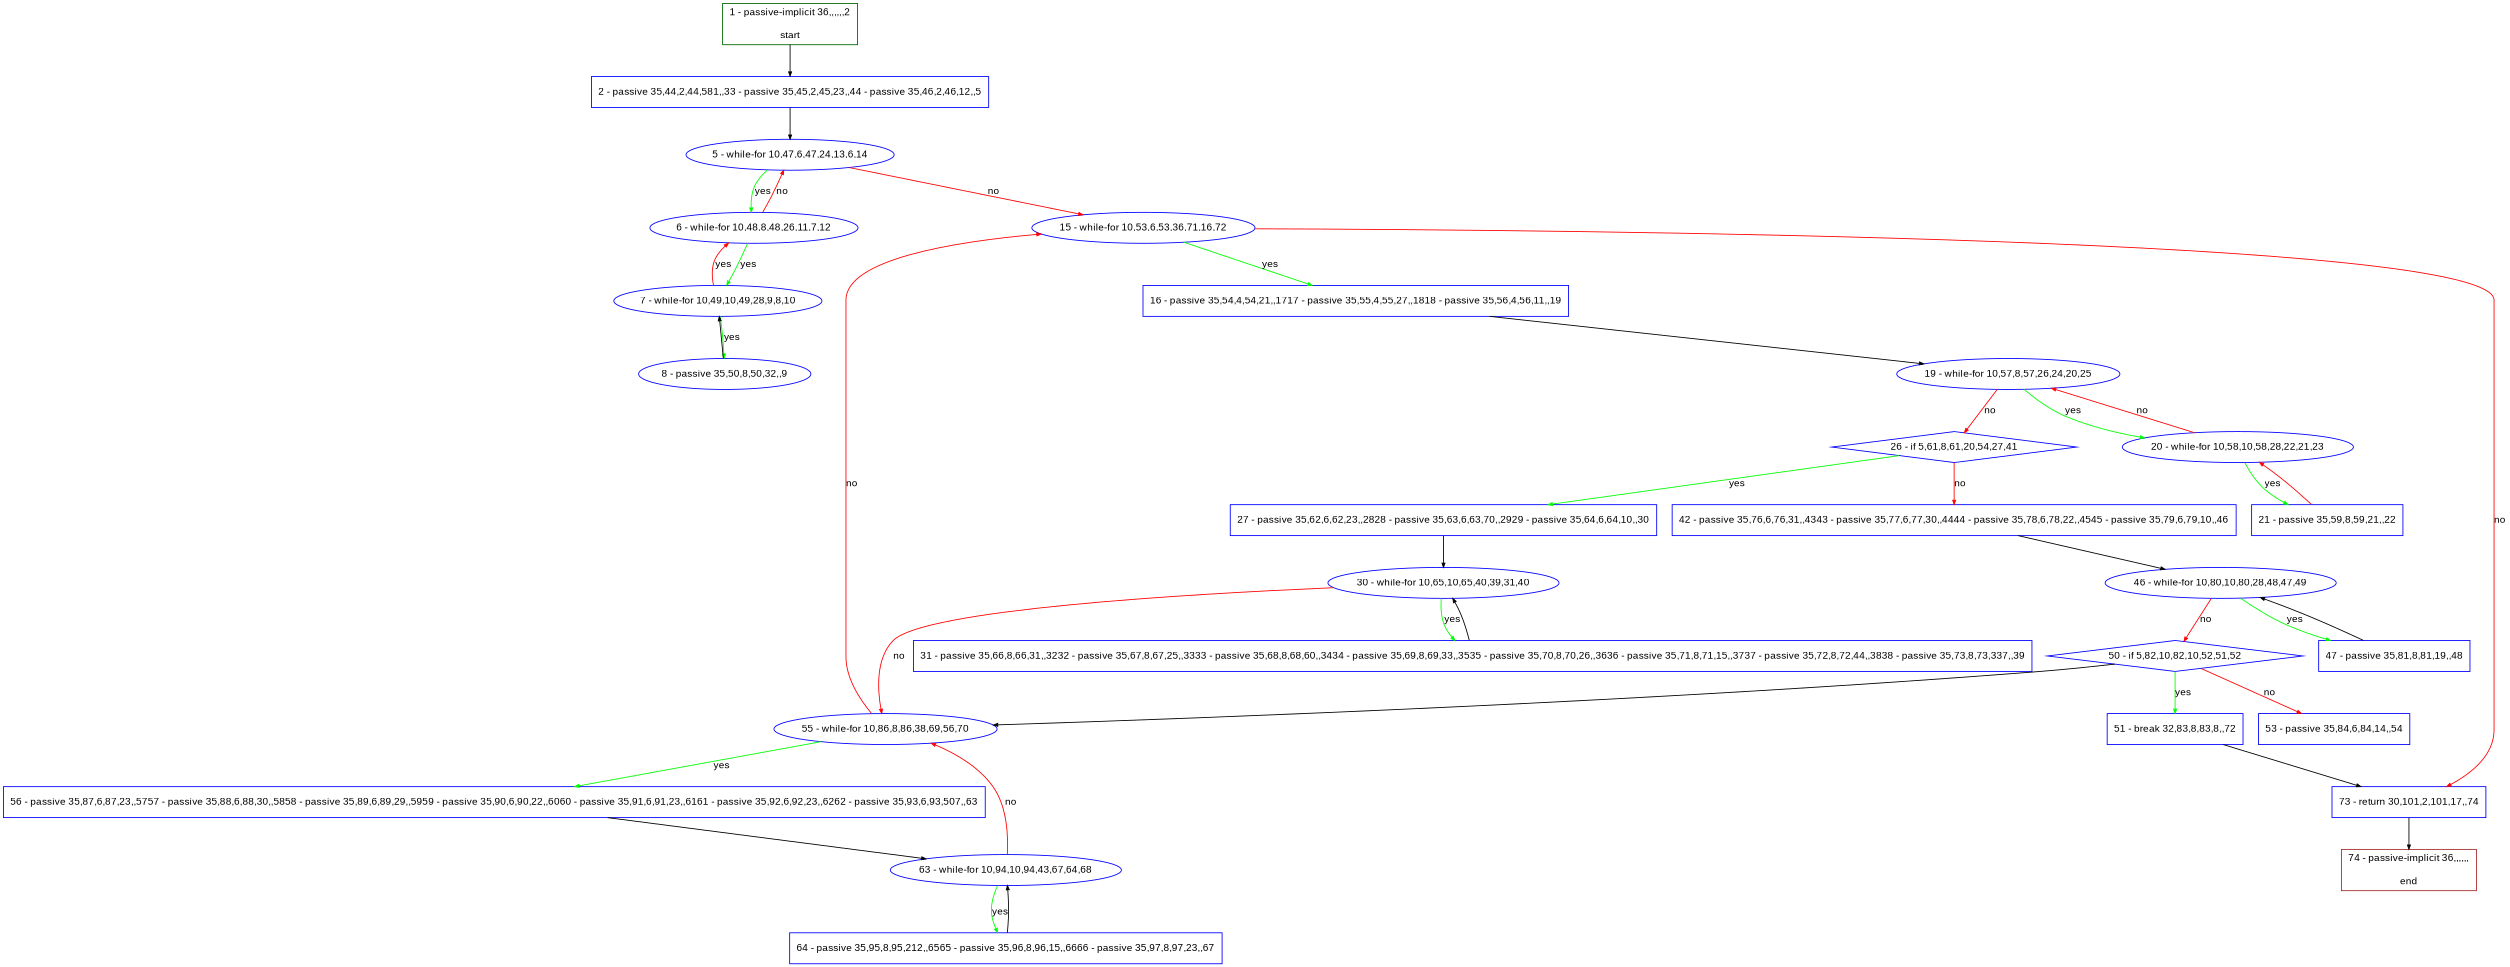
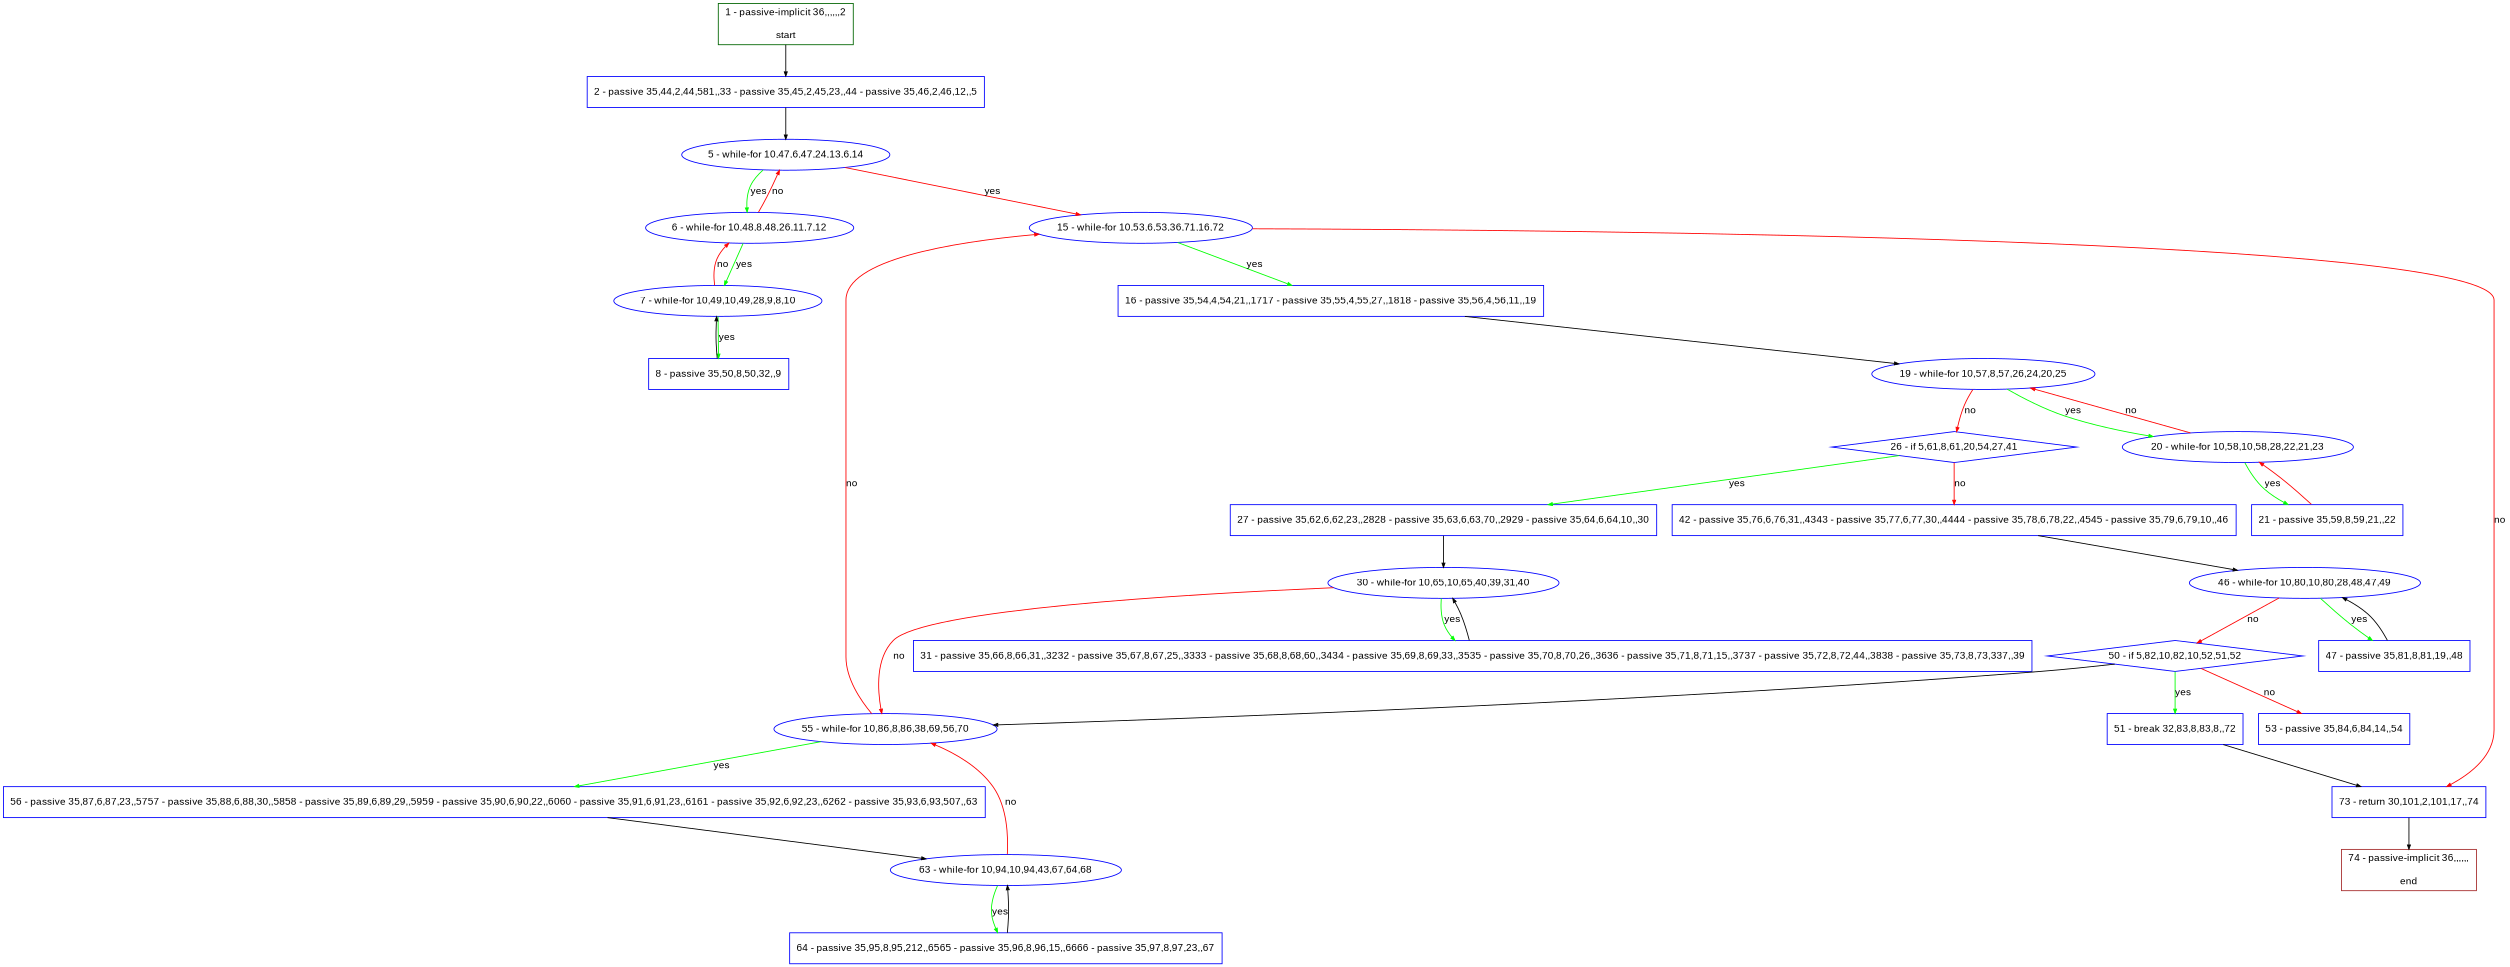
(994, 191) -> (993, 191)
(723, 264) -> (723, 264)
(725, 374) -> (719, 374)
